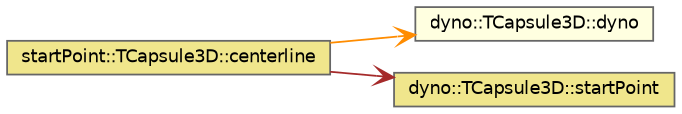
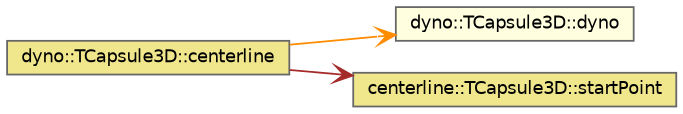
(169, 58) -> (148, 58)
(534, 90) -> (515, 90)
